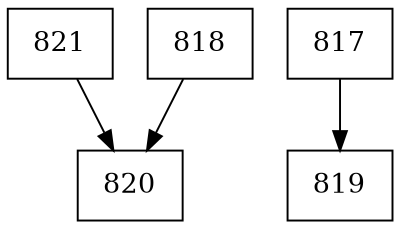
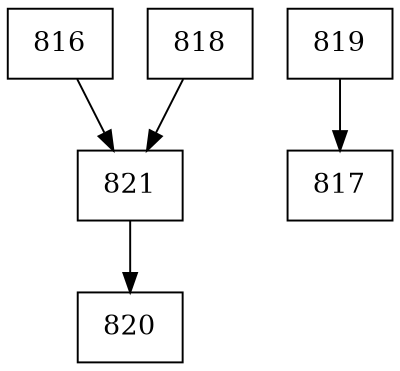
none -> (60, 44)
(340, 105) -> (340, 105)
(170, 106) -> (170, 106)
